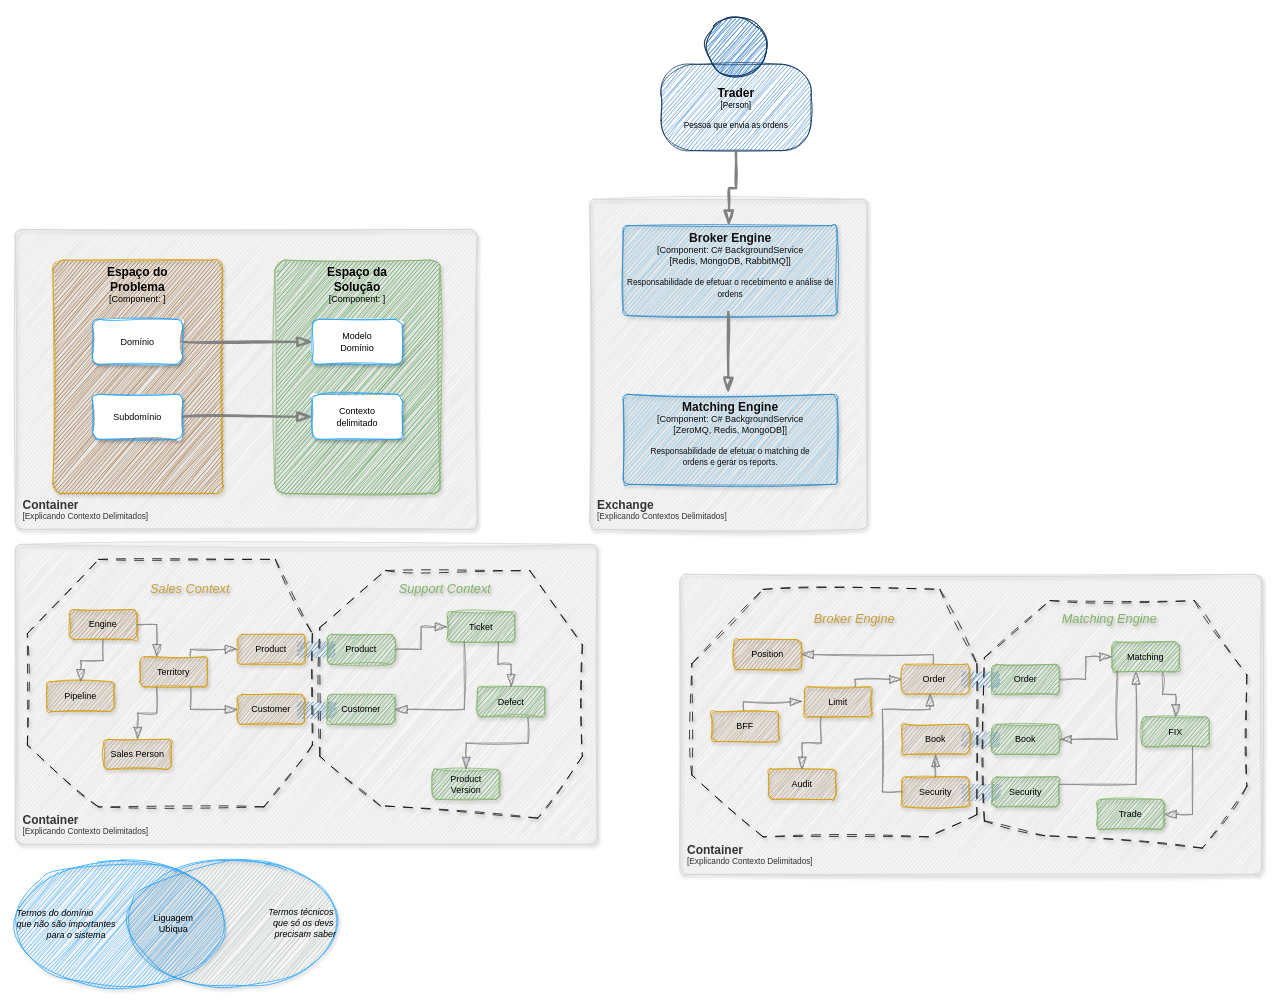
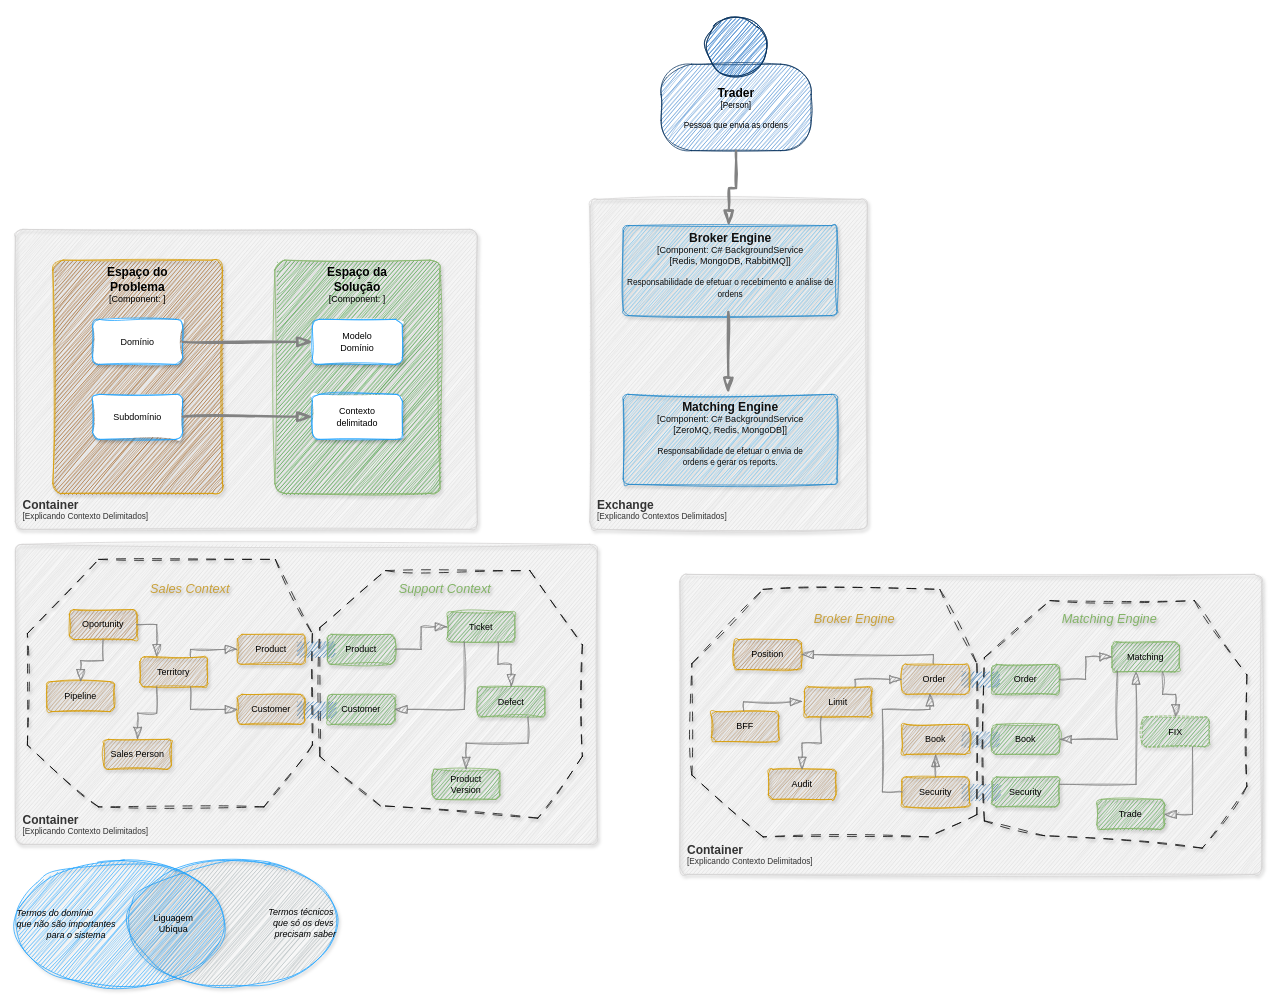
(731, 426) -> (731, 426)
(103, 624) -> (103, 624)
(1176, 732) -> (1176, 732)
